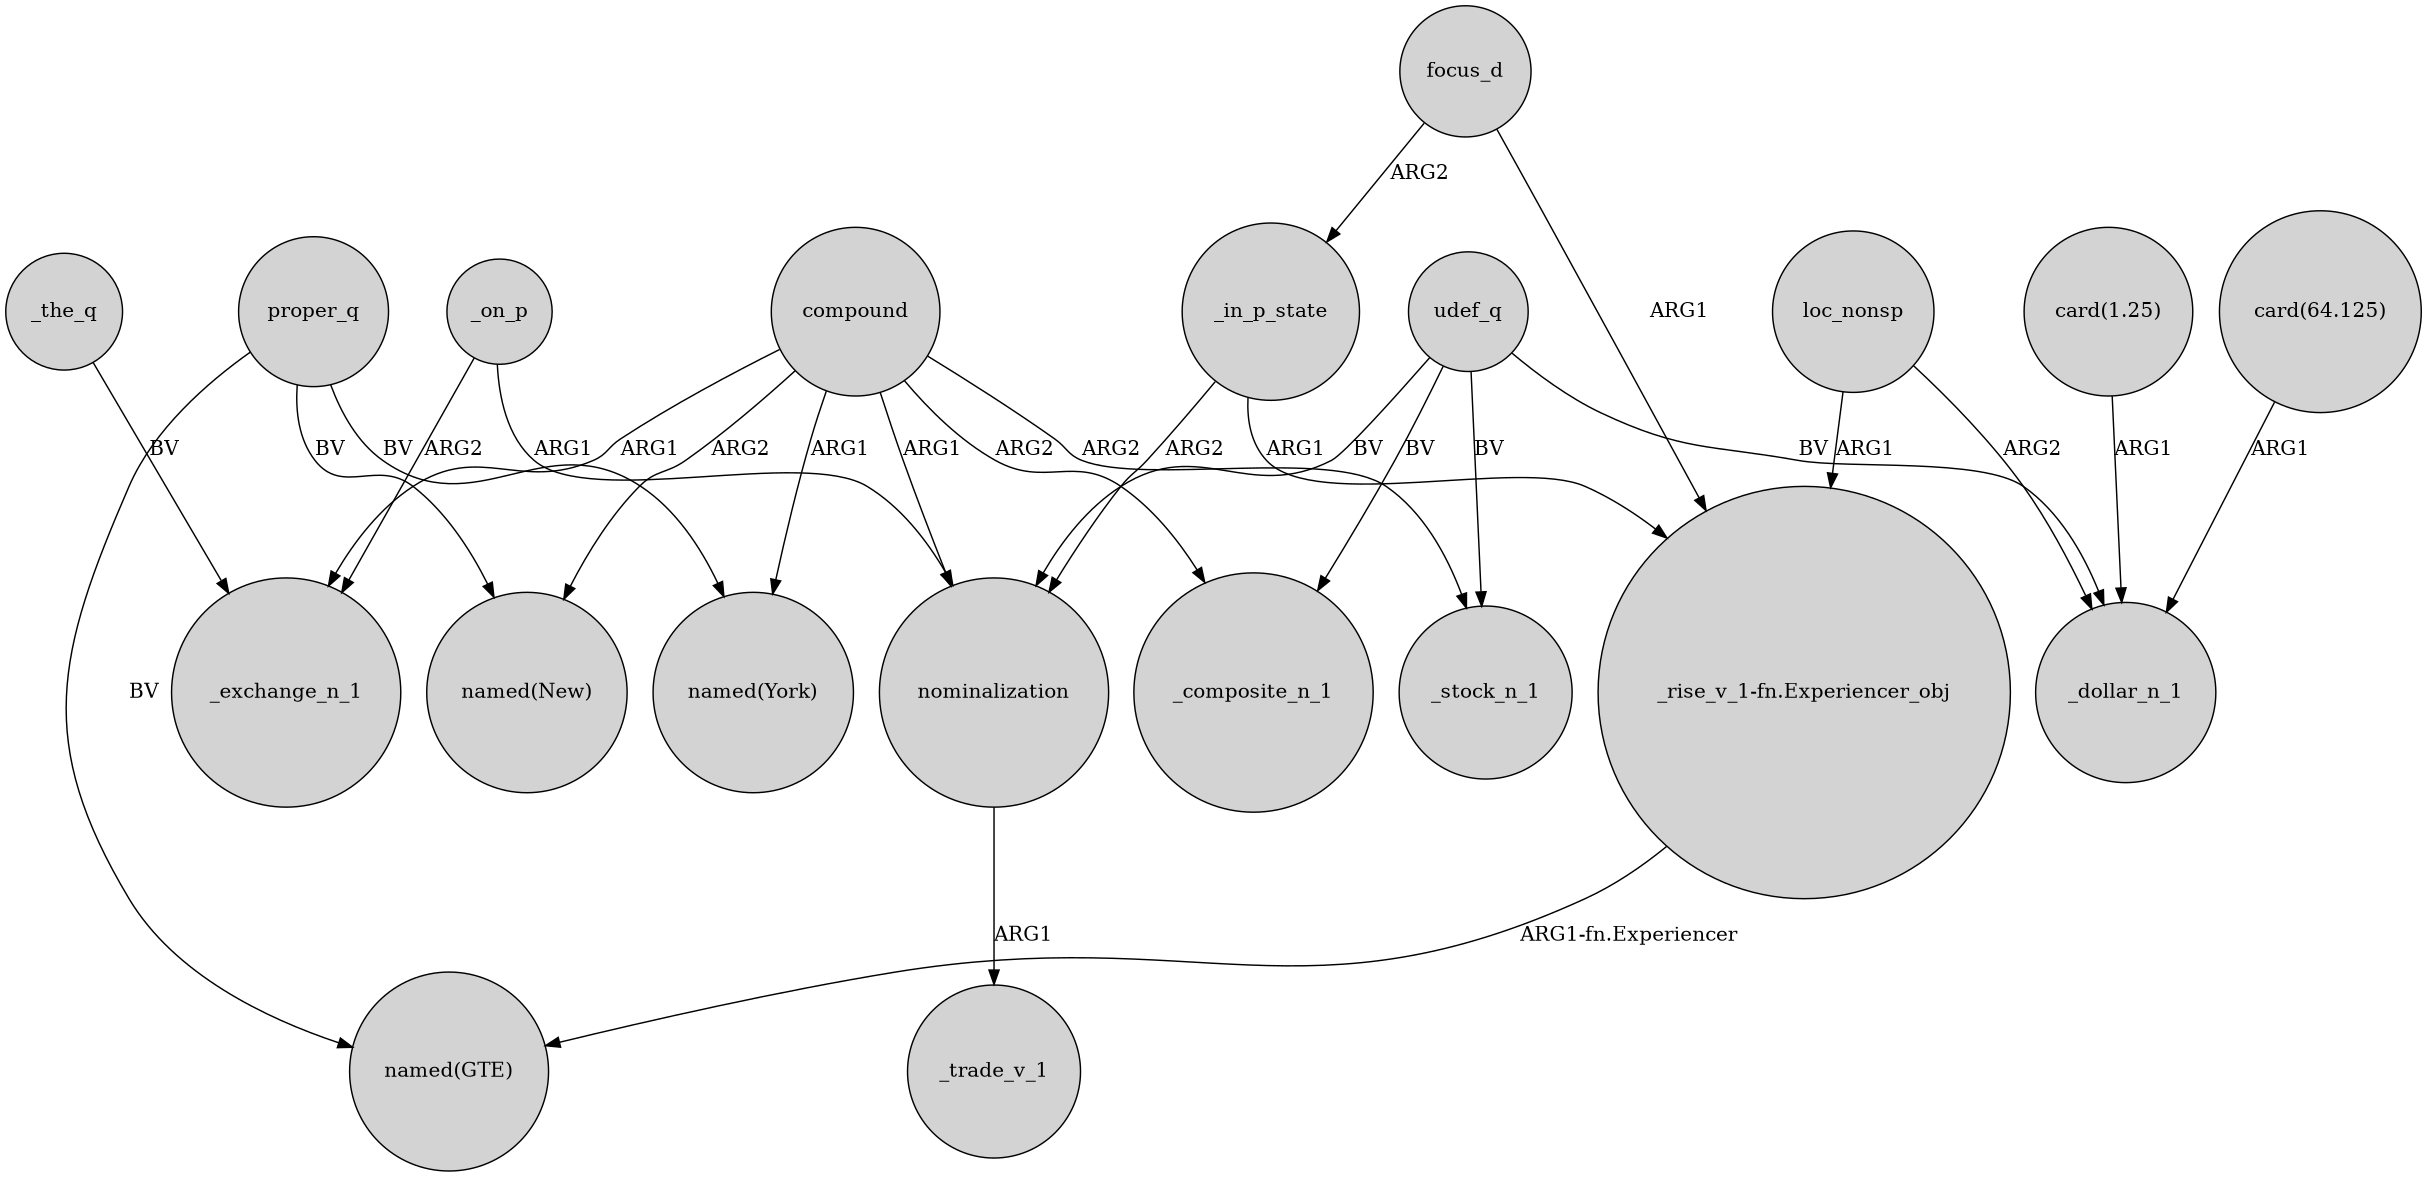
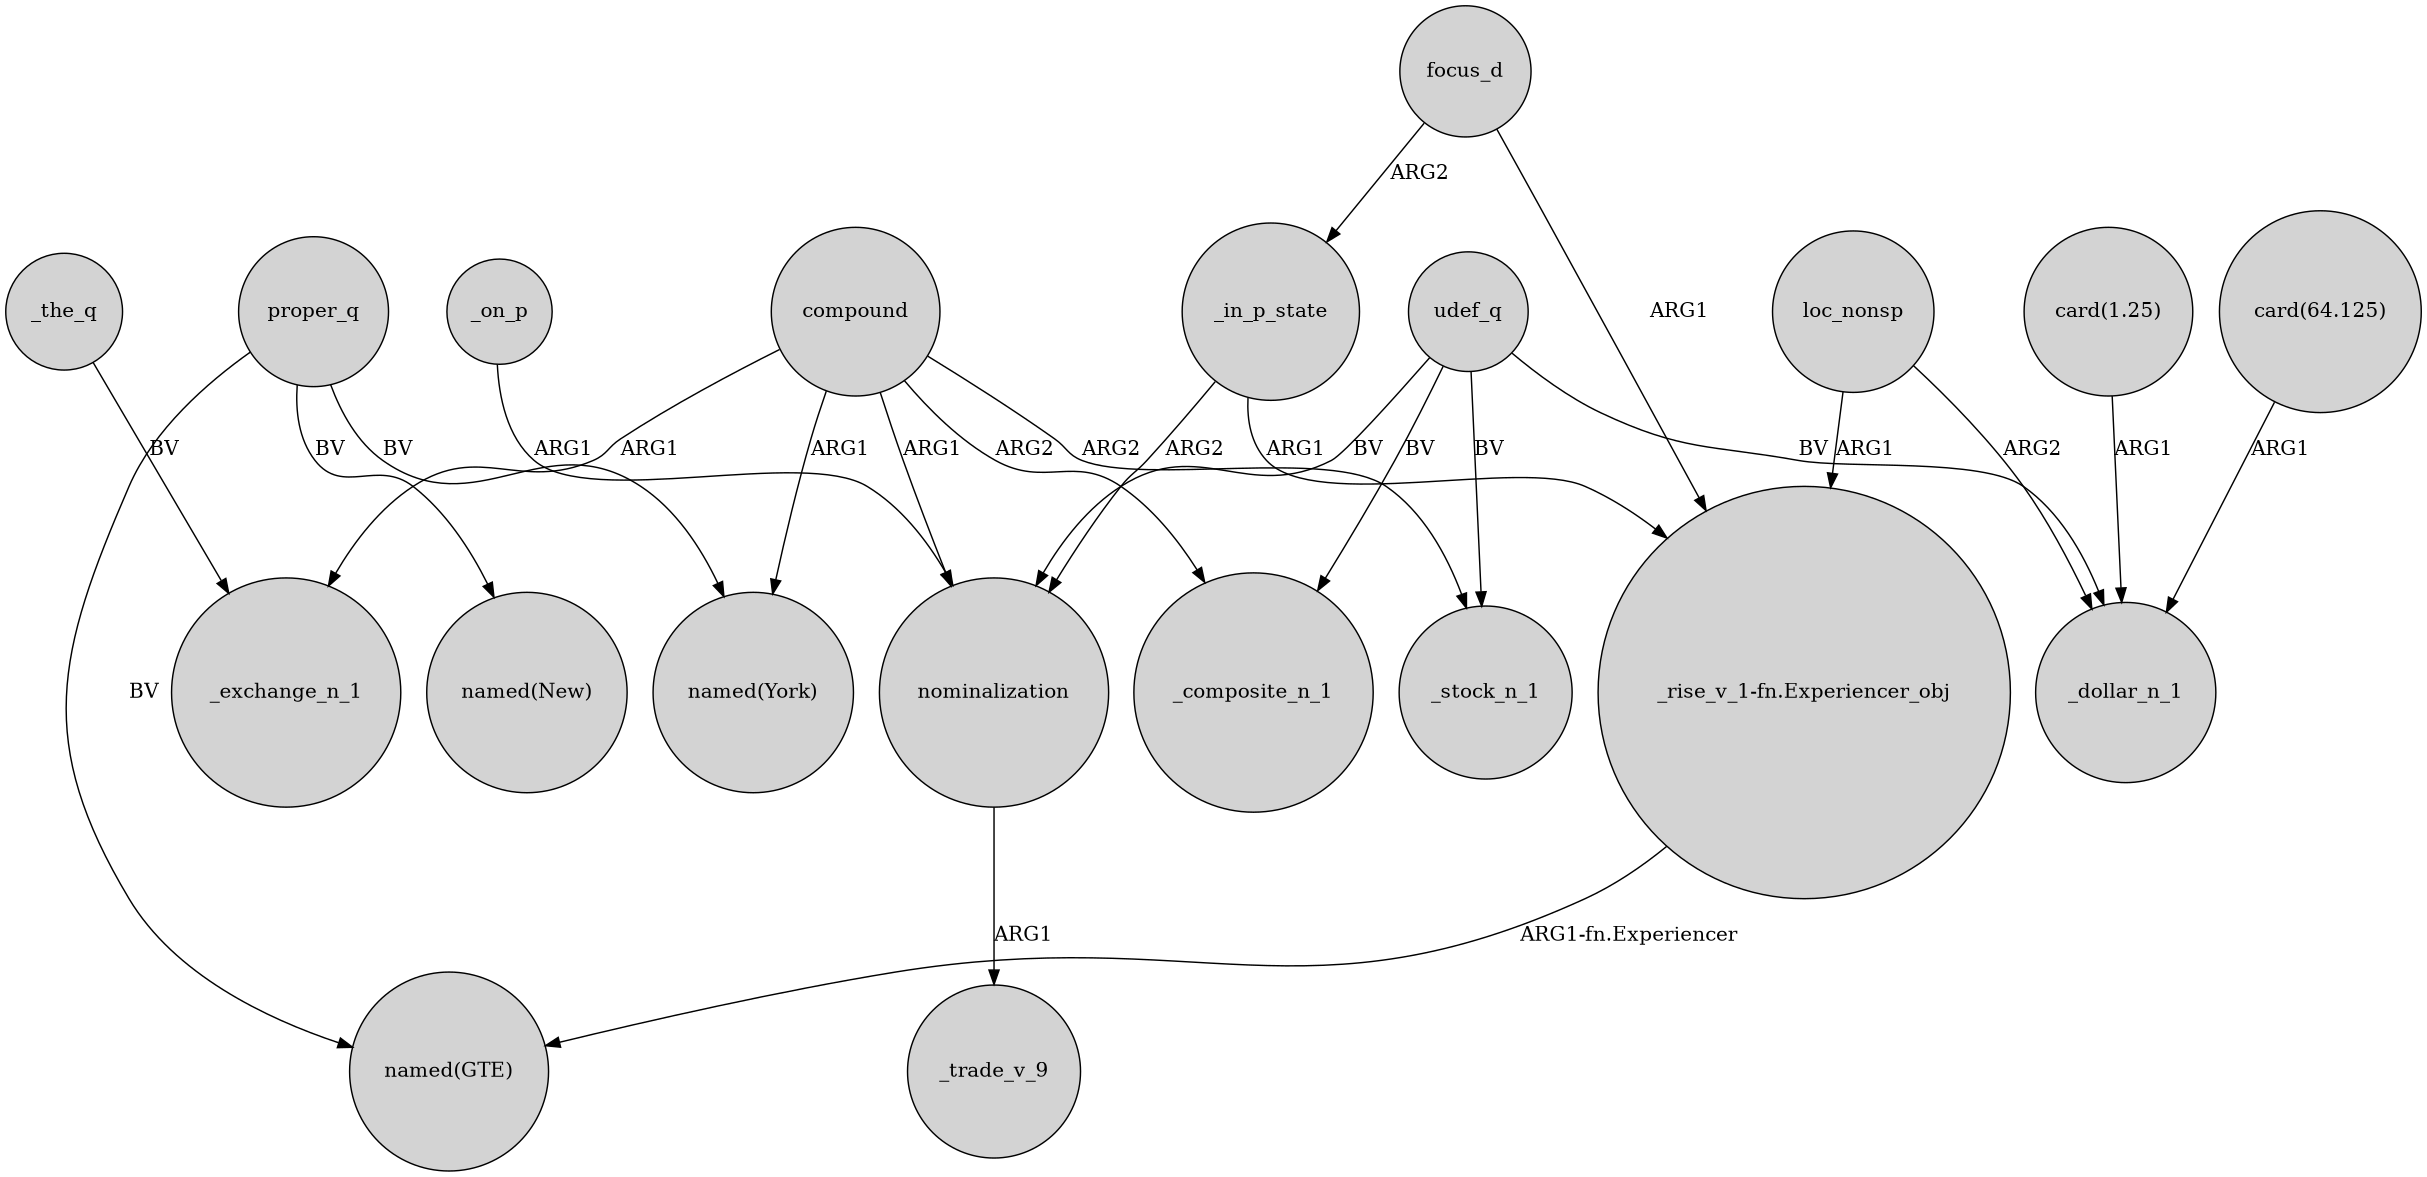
(415, 463) -> none
(671, 469) -> none
(994, 1072) -> (994, 1072)
